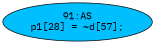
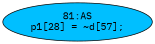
(78, 22) -> (78, 22)
